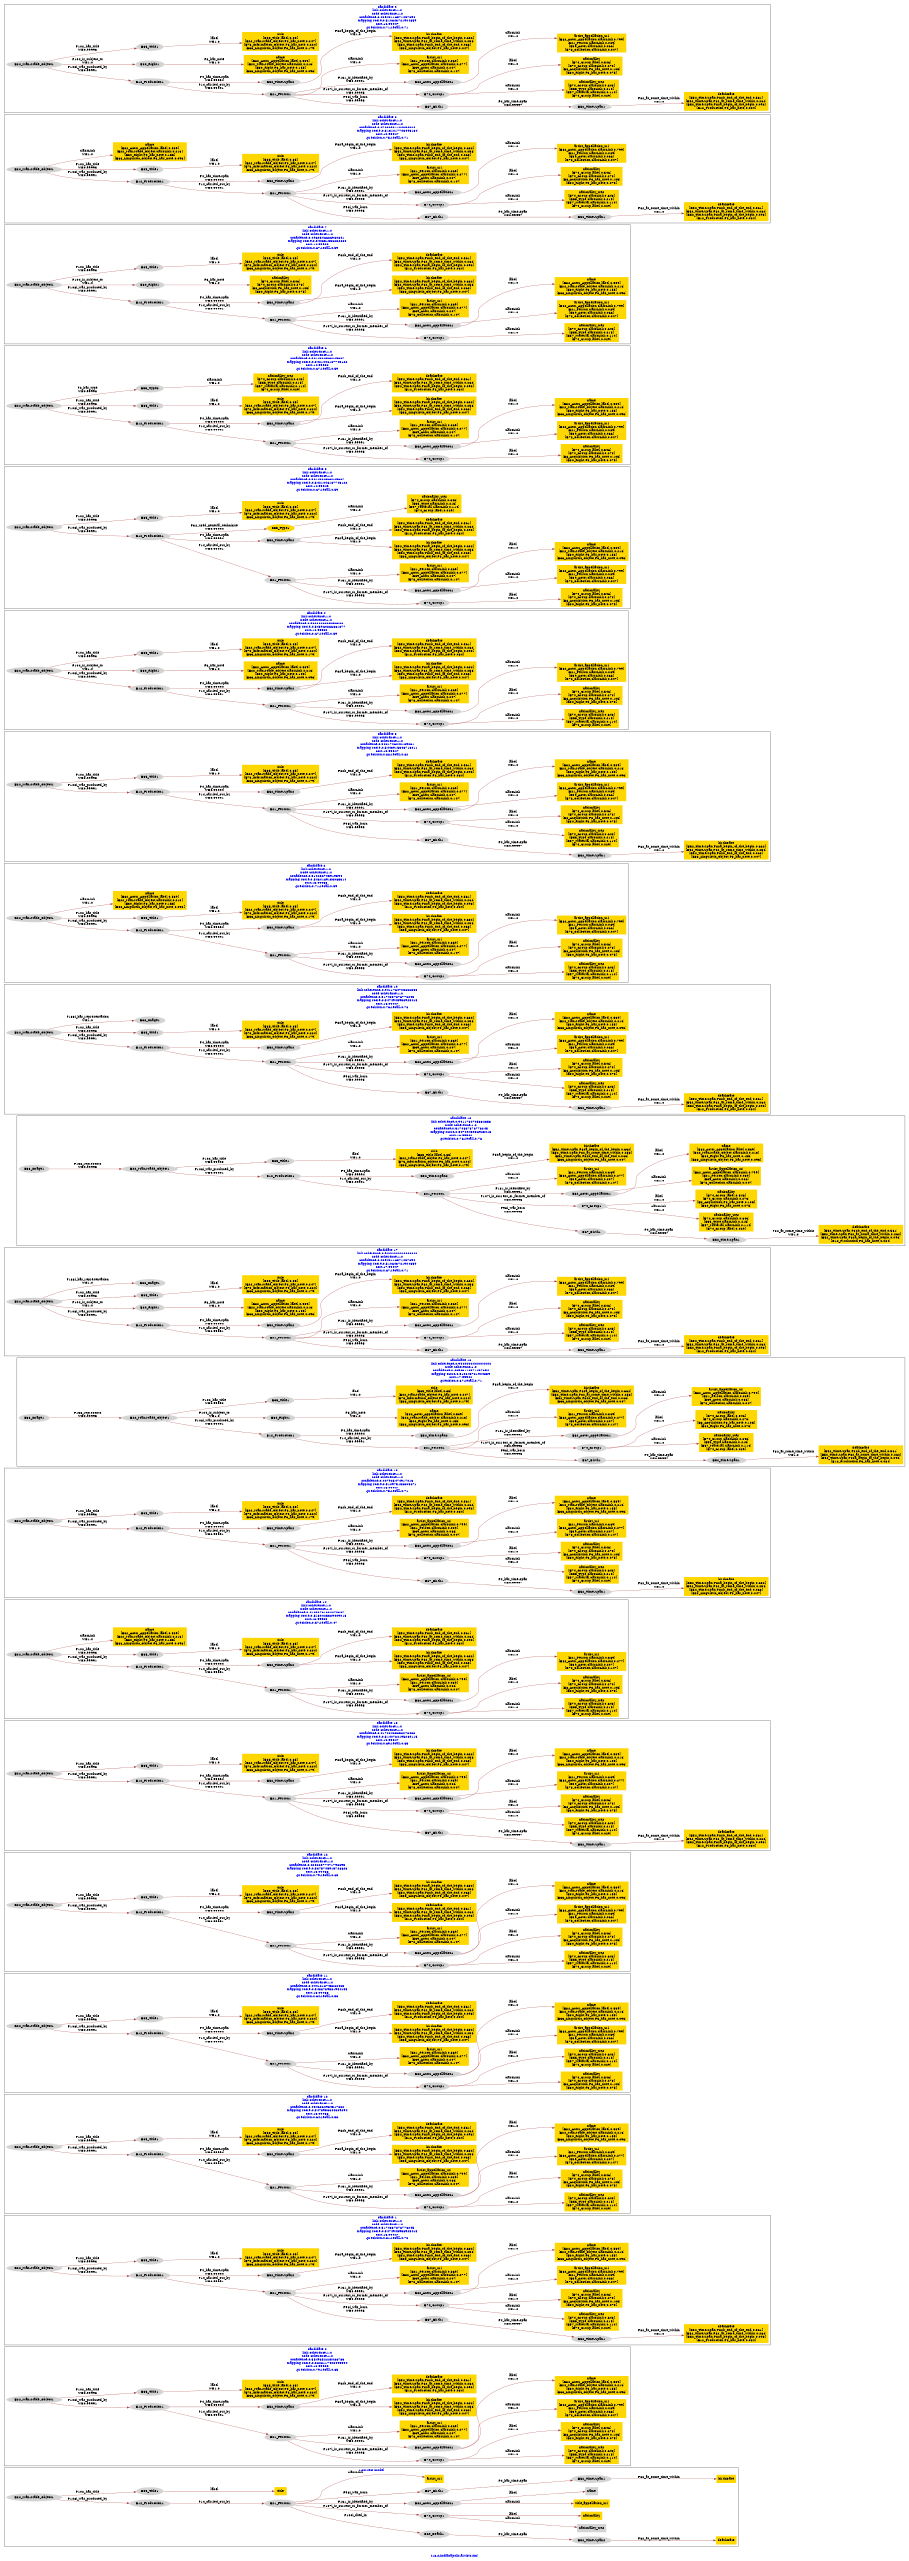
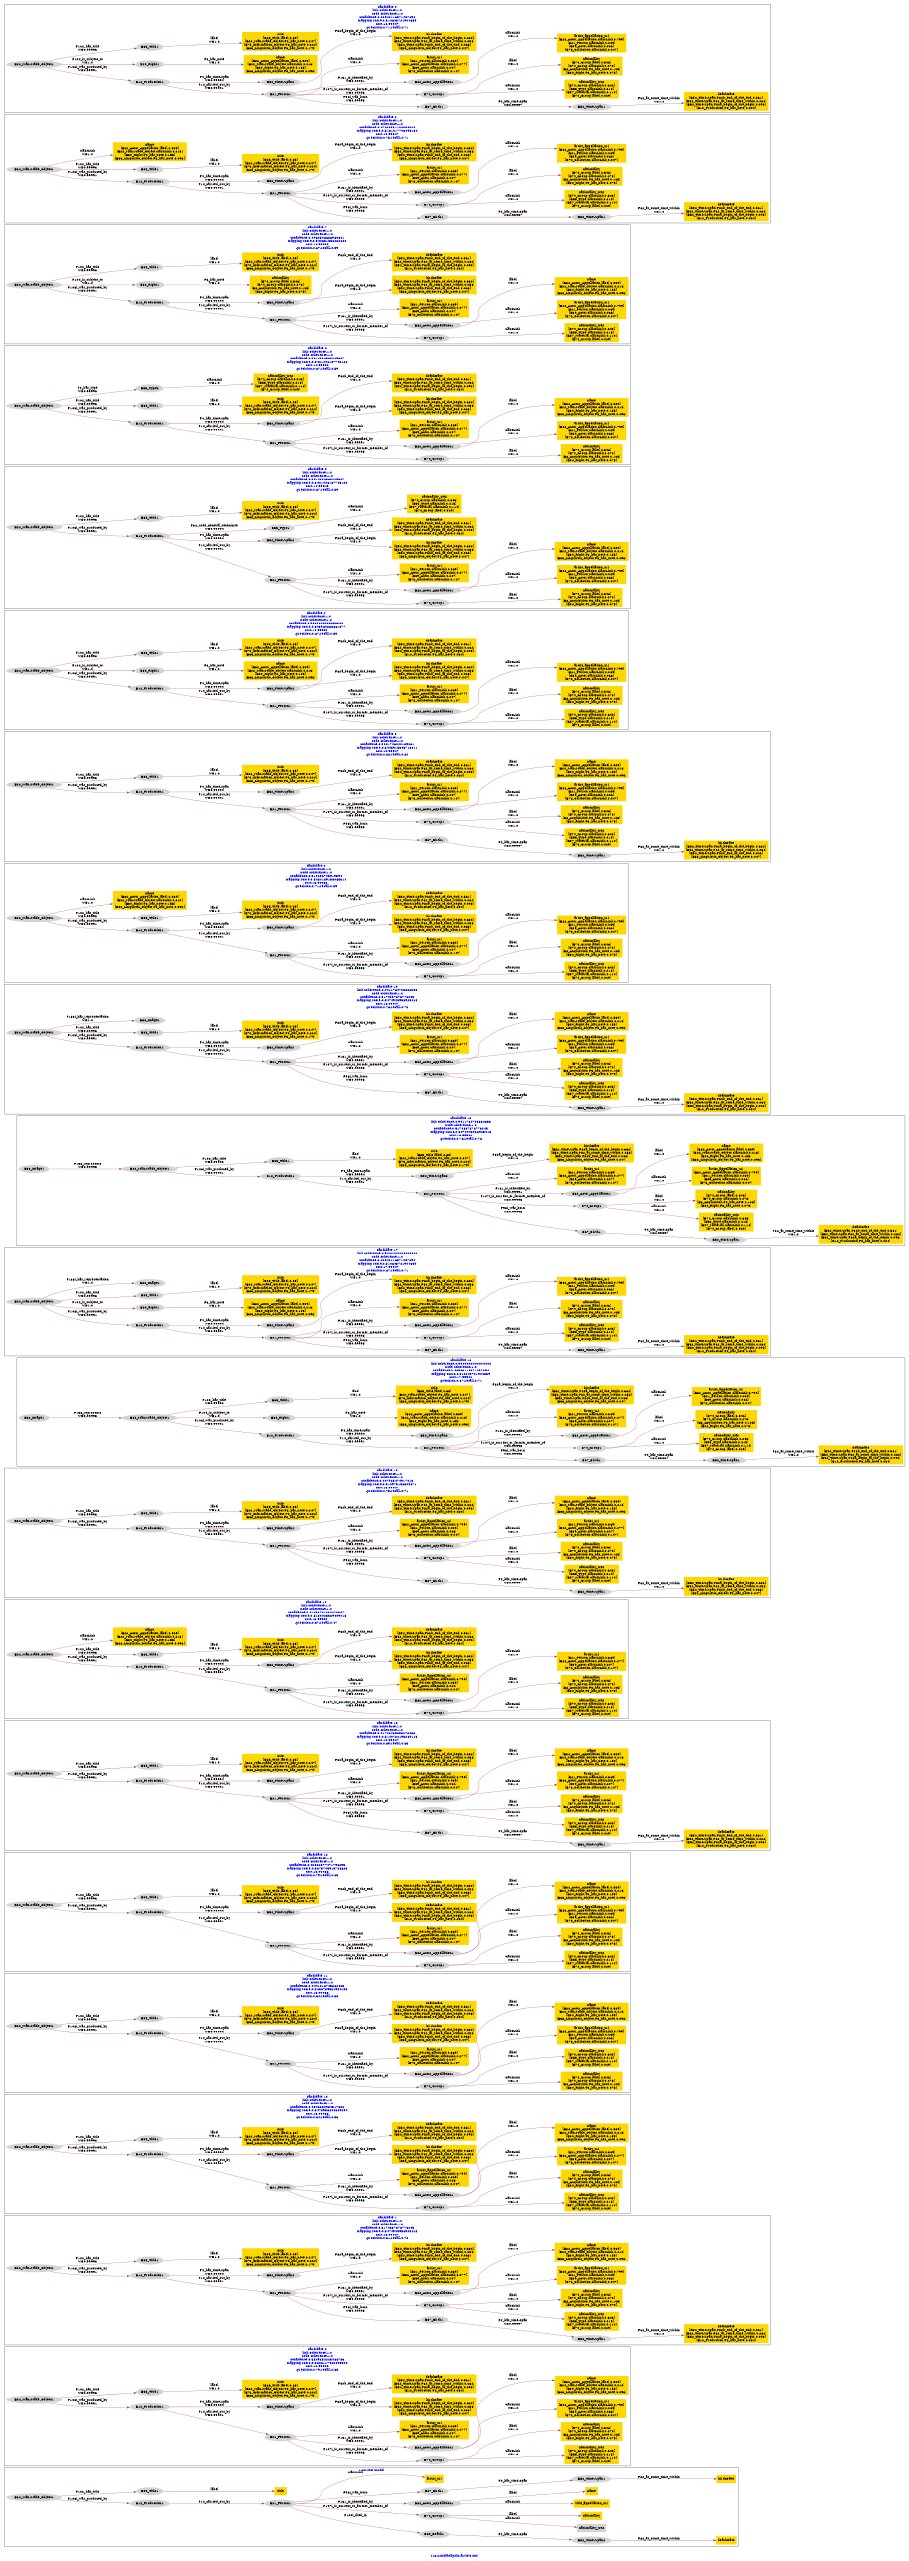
(281, 528) -> (281, 528)
(592, 2491) -> (592, 2491)
